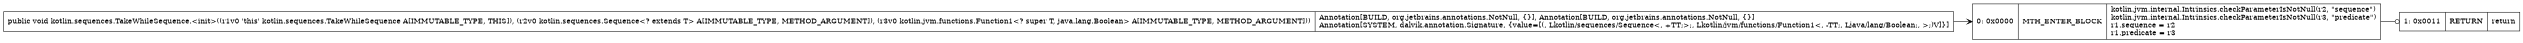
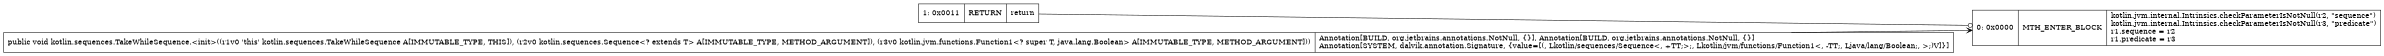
(2388, 22) -> (1503, 20)
